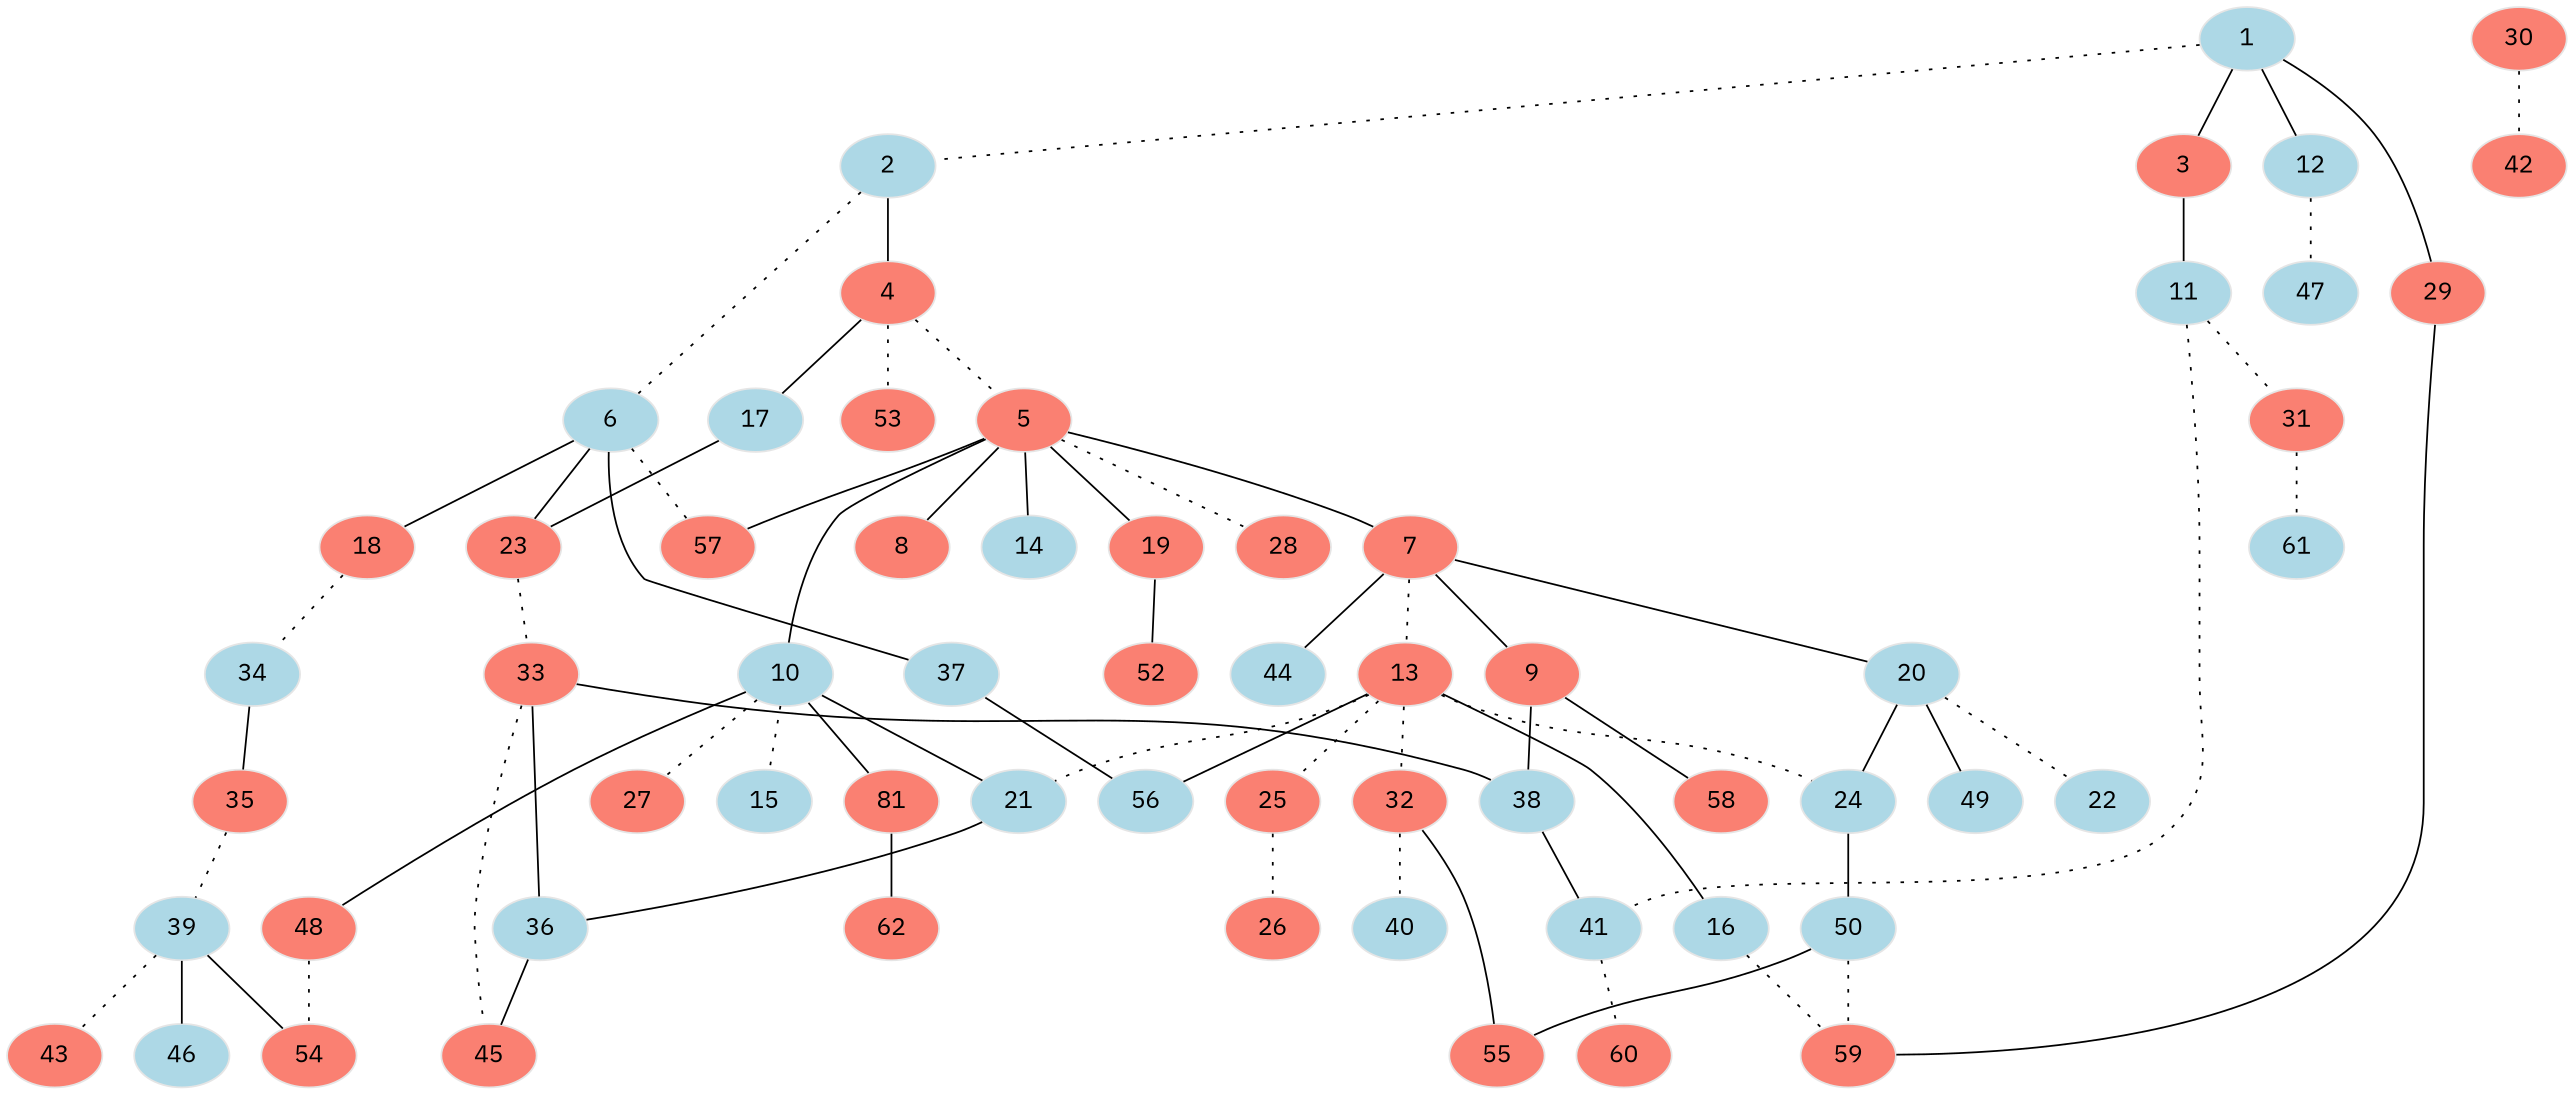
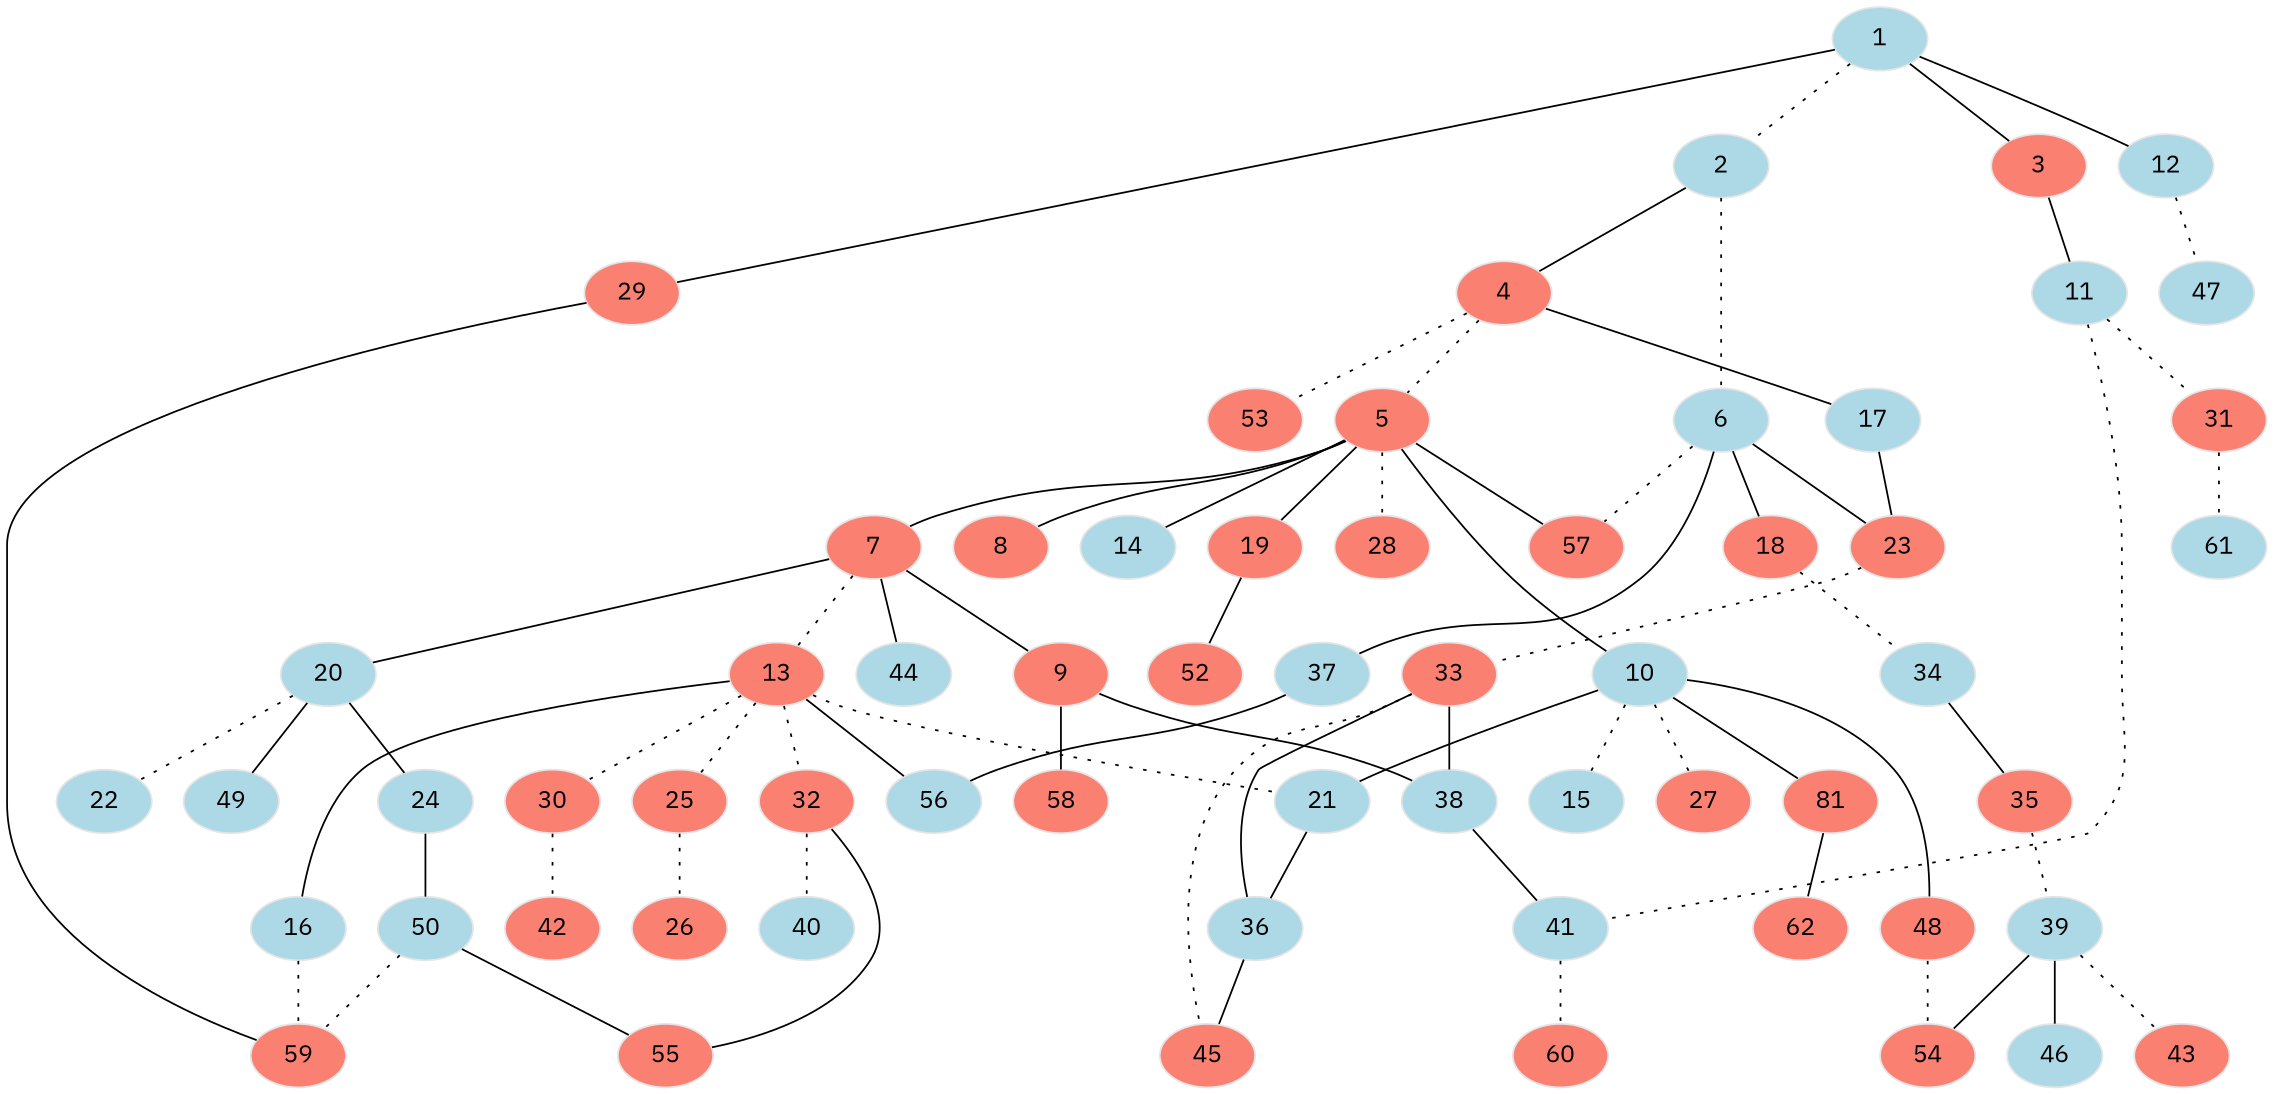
(1598, 735) -> (665, 738)
